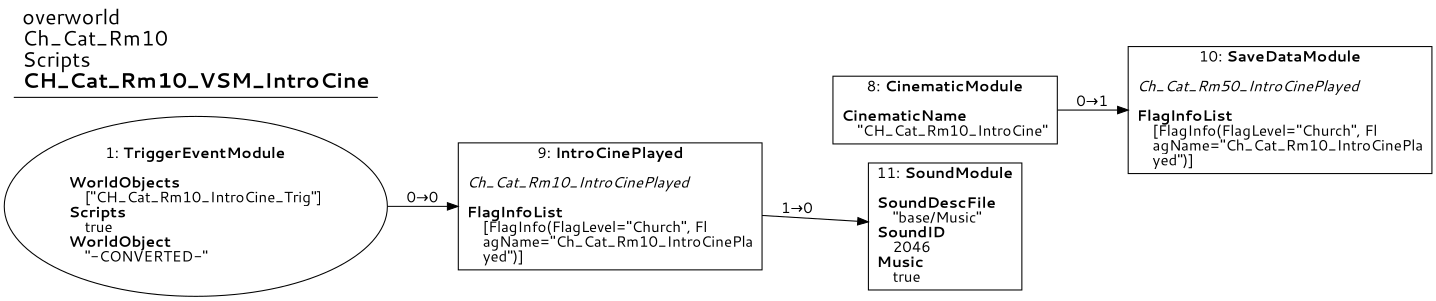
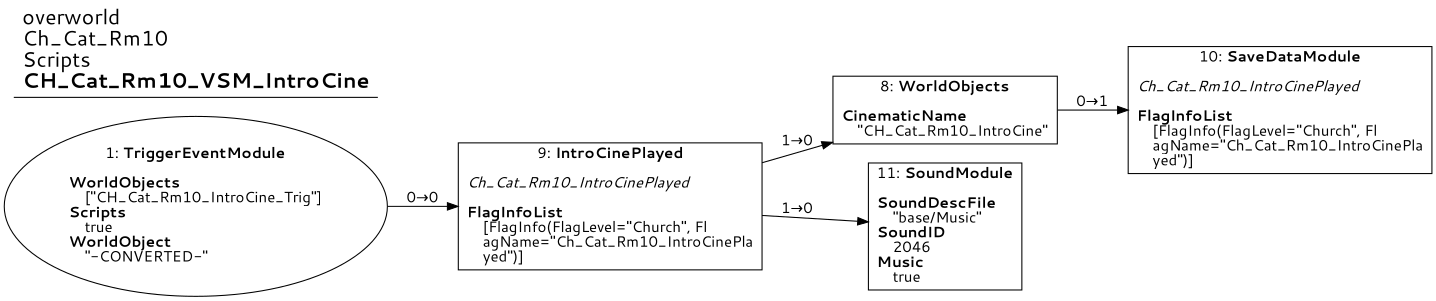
(954, 87) -> (954, 87)
(1248, 87) -> (1248, 87)
none -> (792, 154)
